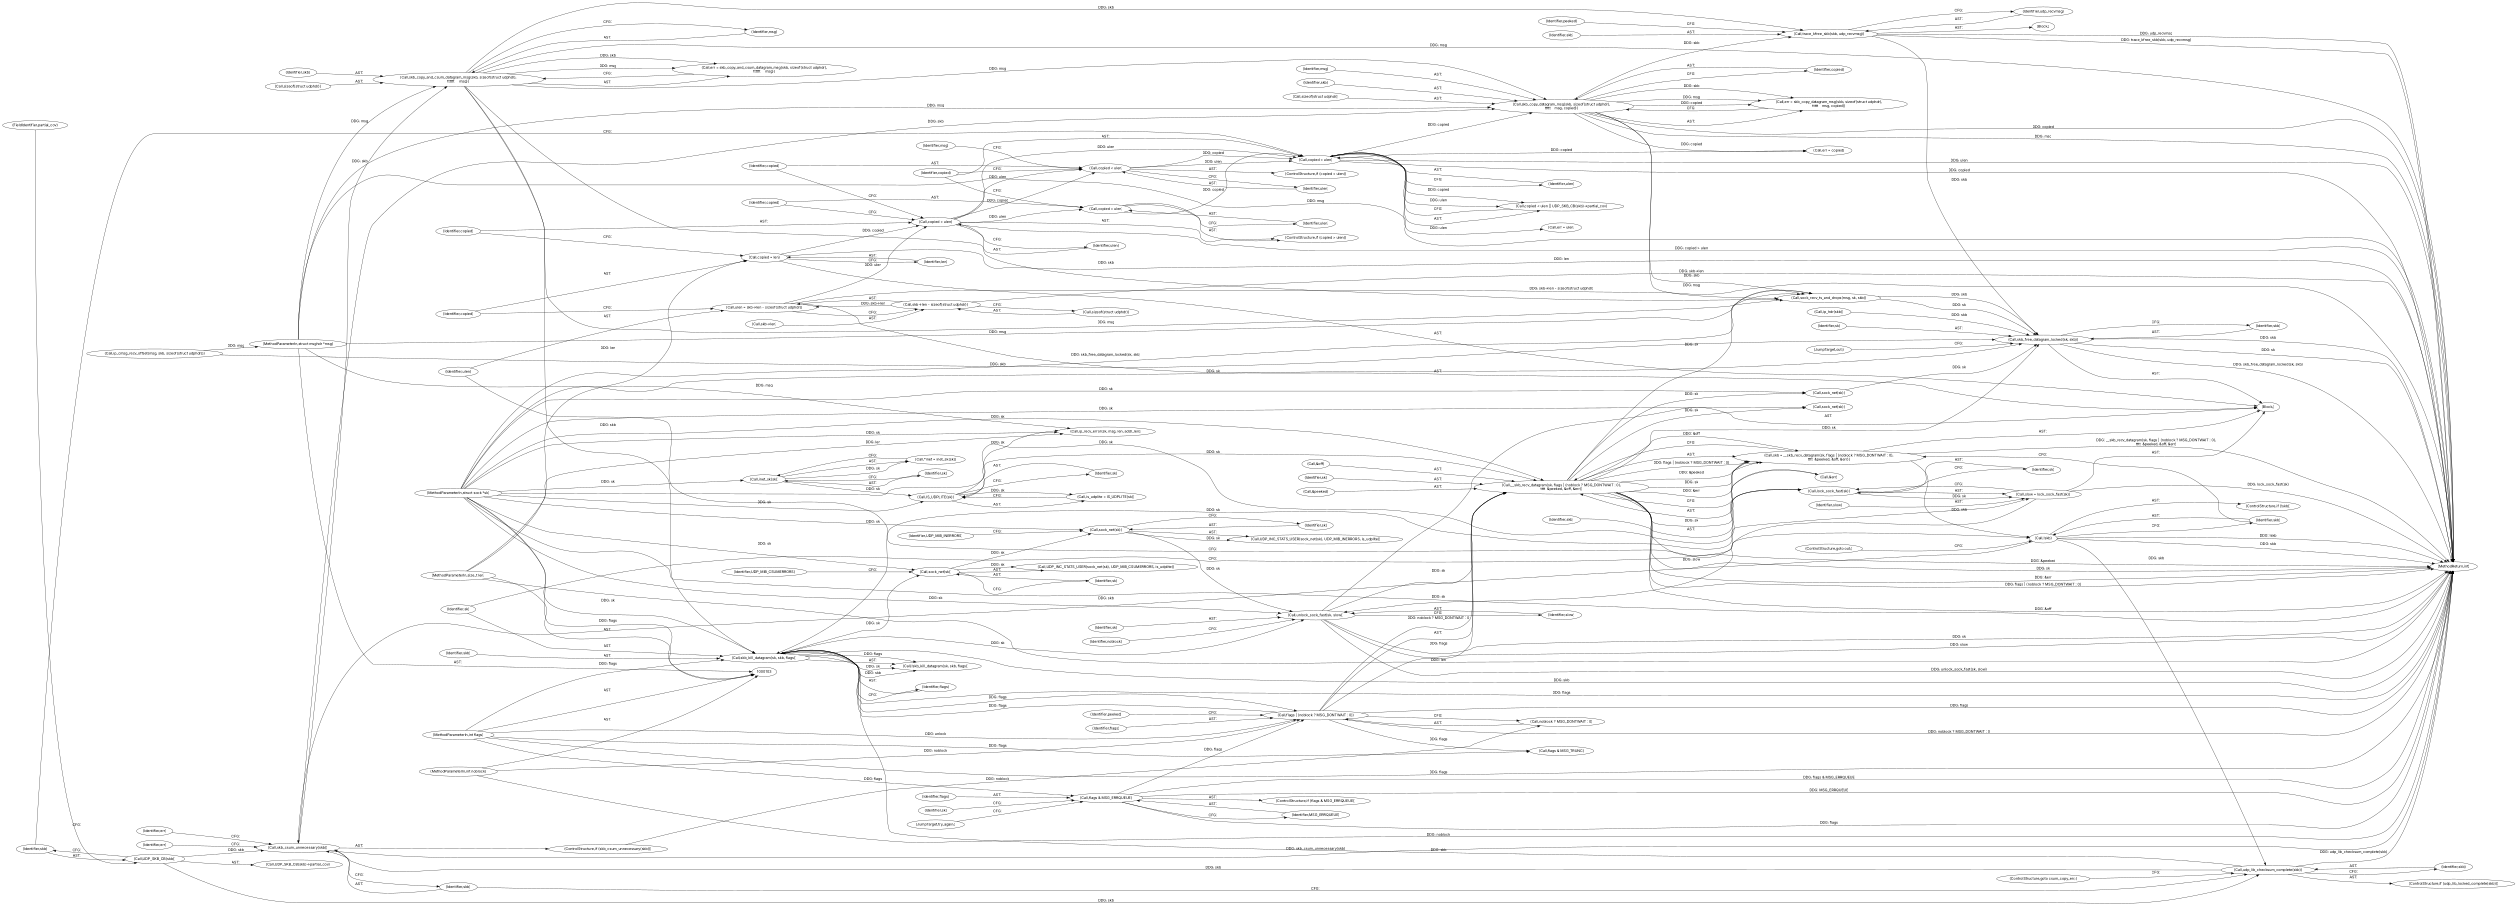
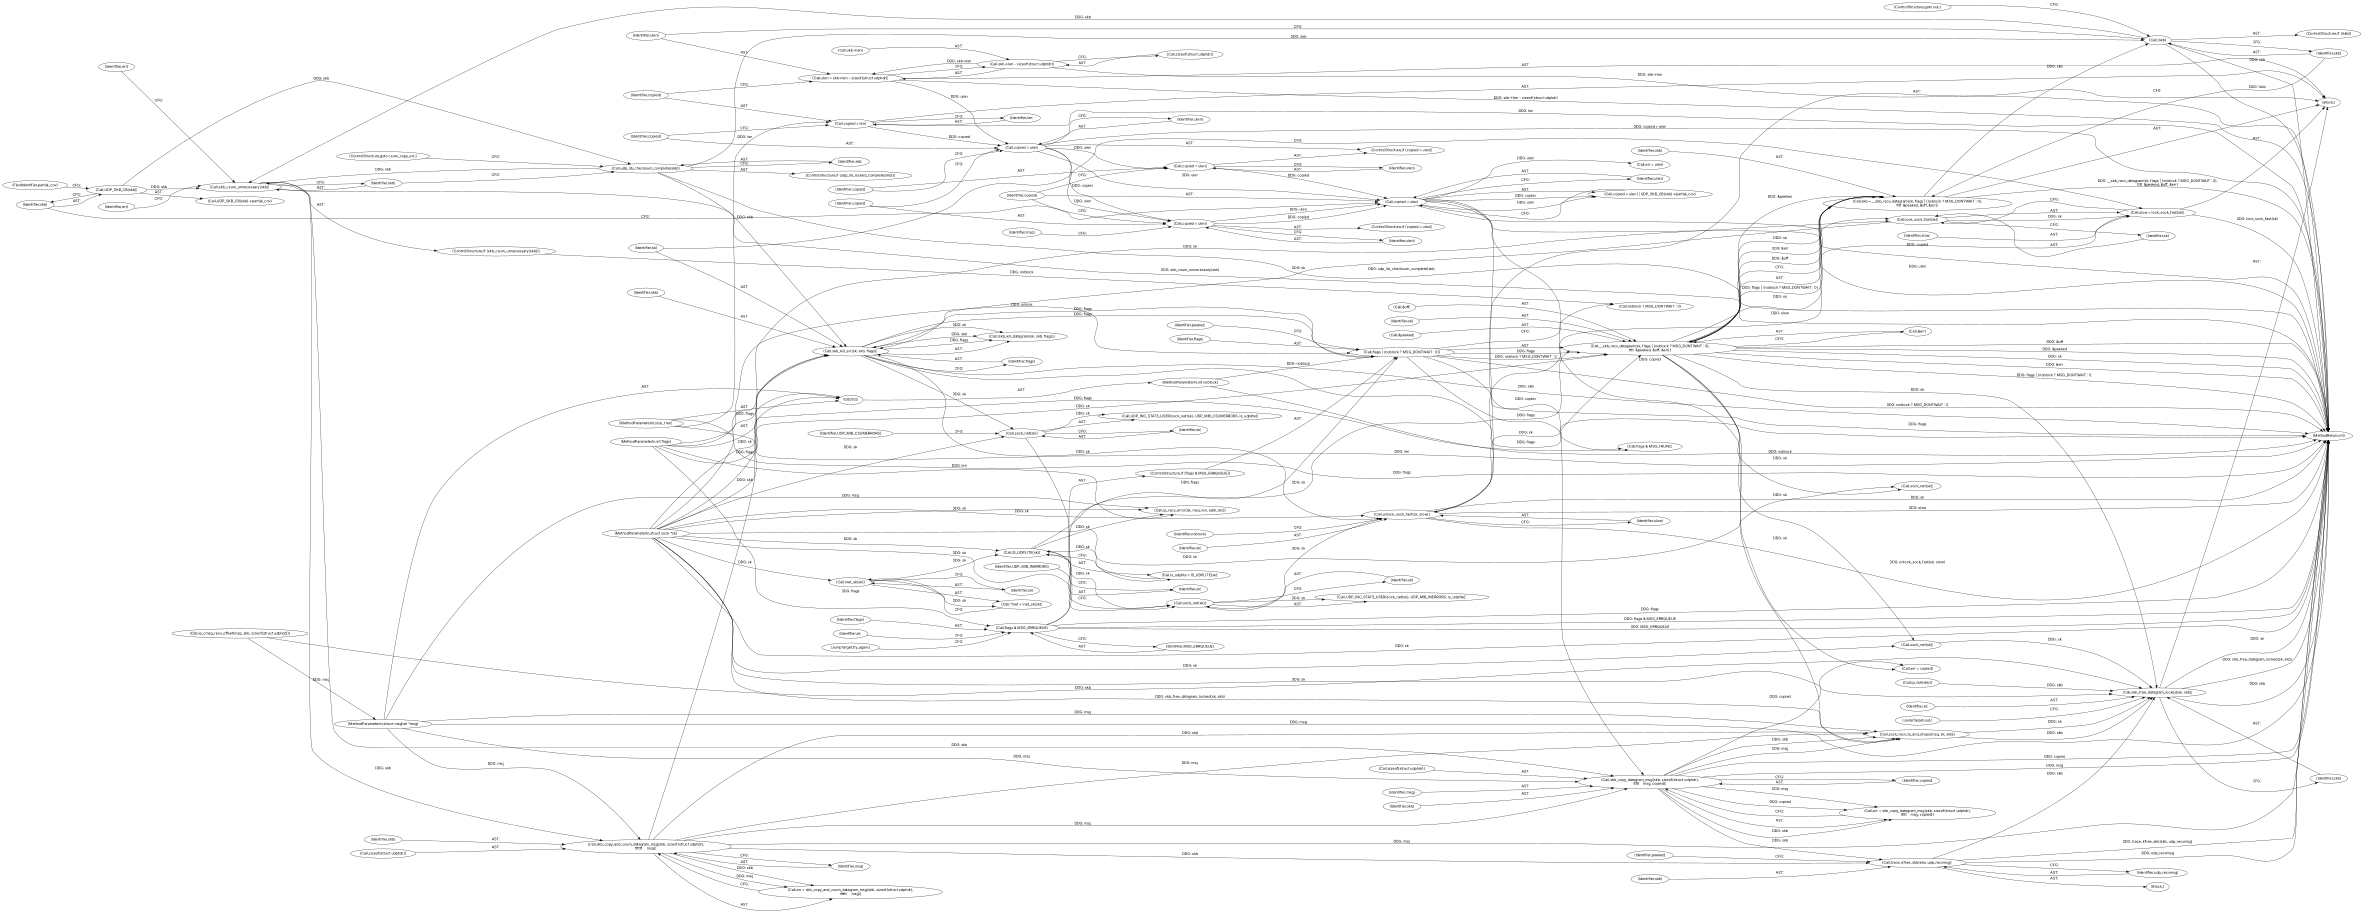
(764, 658) -> (851, 351)
(2180, 685) -> (1370, 39)
(1436, 726) -> (1305, 424)
(623, 736) -> (1006, 398)
